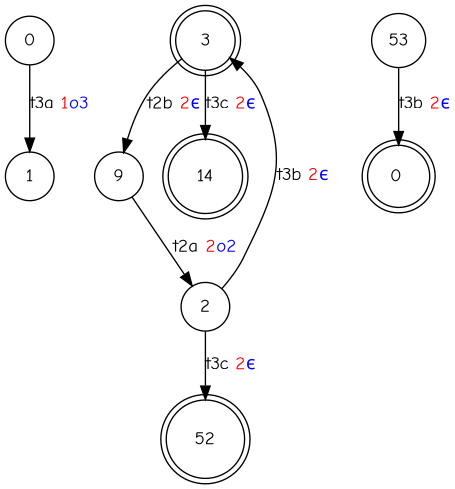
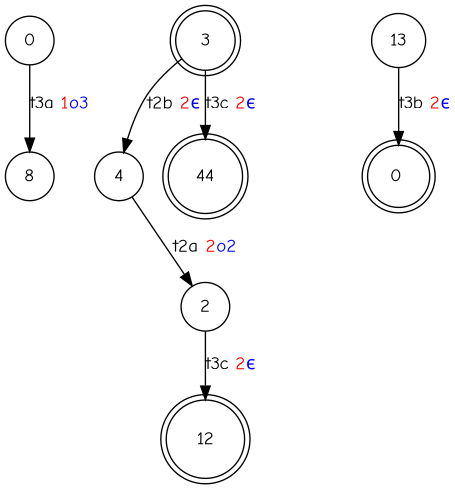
(399, 41) -> (399, 41)
(30, 176) -> (30, 176)
(119, 176) -> (119, 176)
(205, 176) -> (205, 176)
(274, 180) -> none
(205, 439) -> (205, 439)
